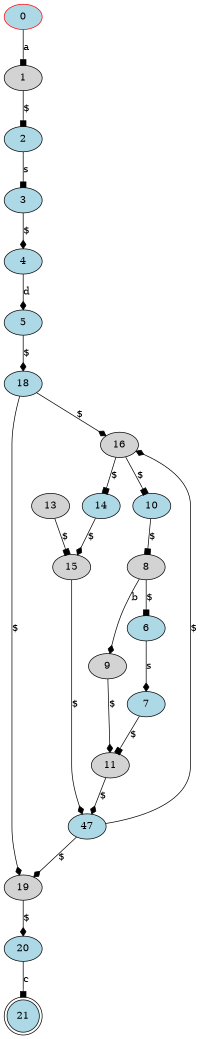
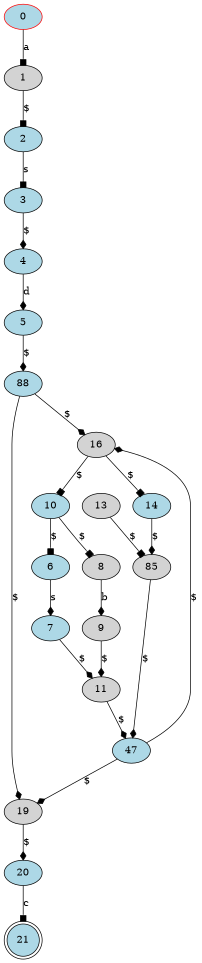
(23, 384) -> (23, 384)
(72, 567) -> (152, 567)
(146, 594) -> (51, 533)
(130, 732) -> (73, 656)
